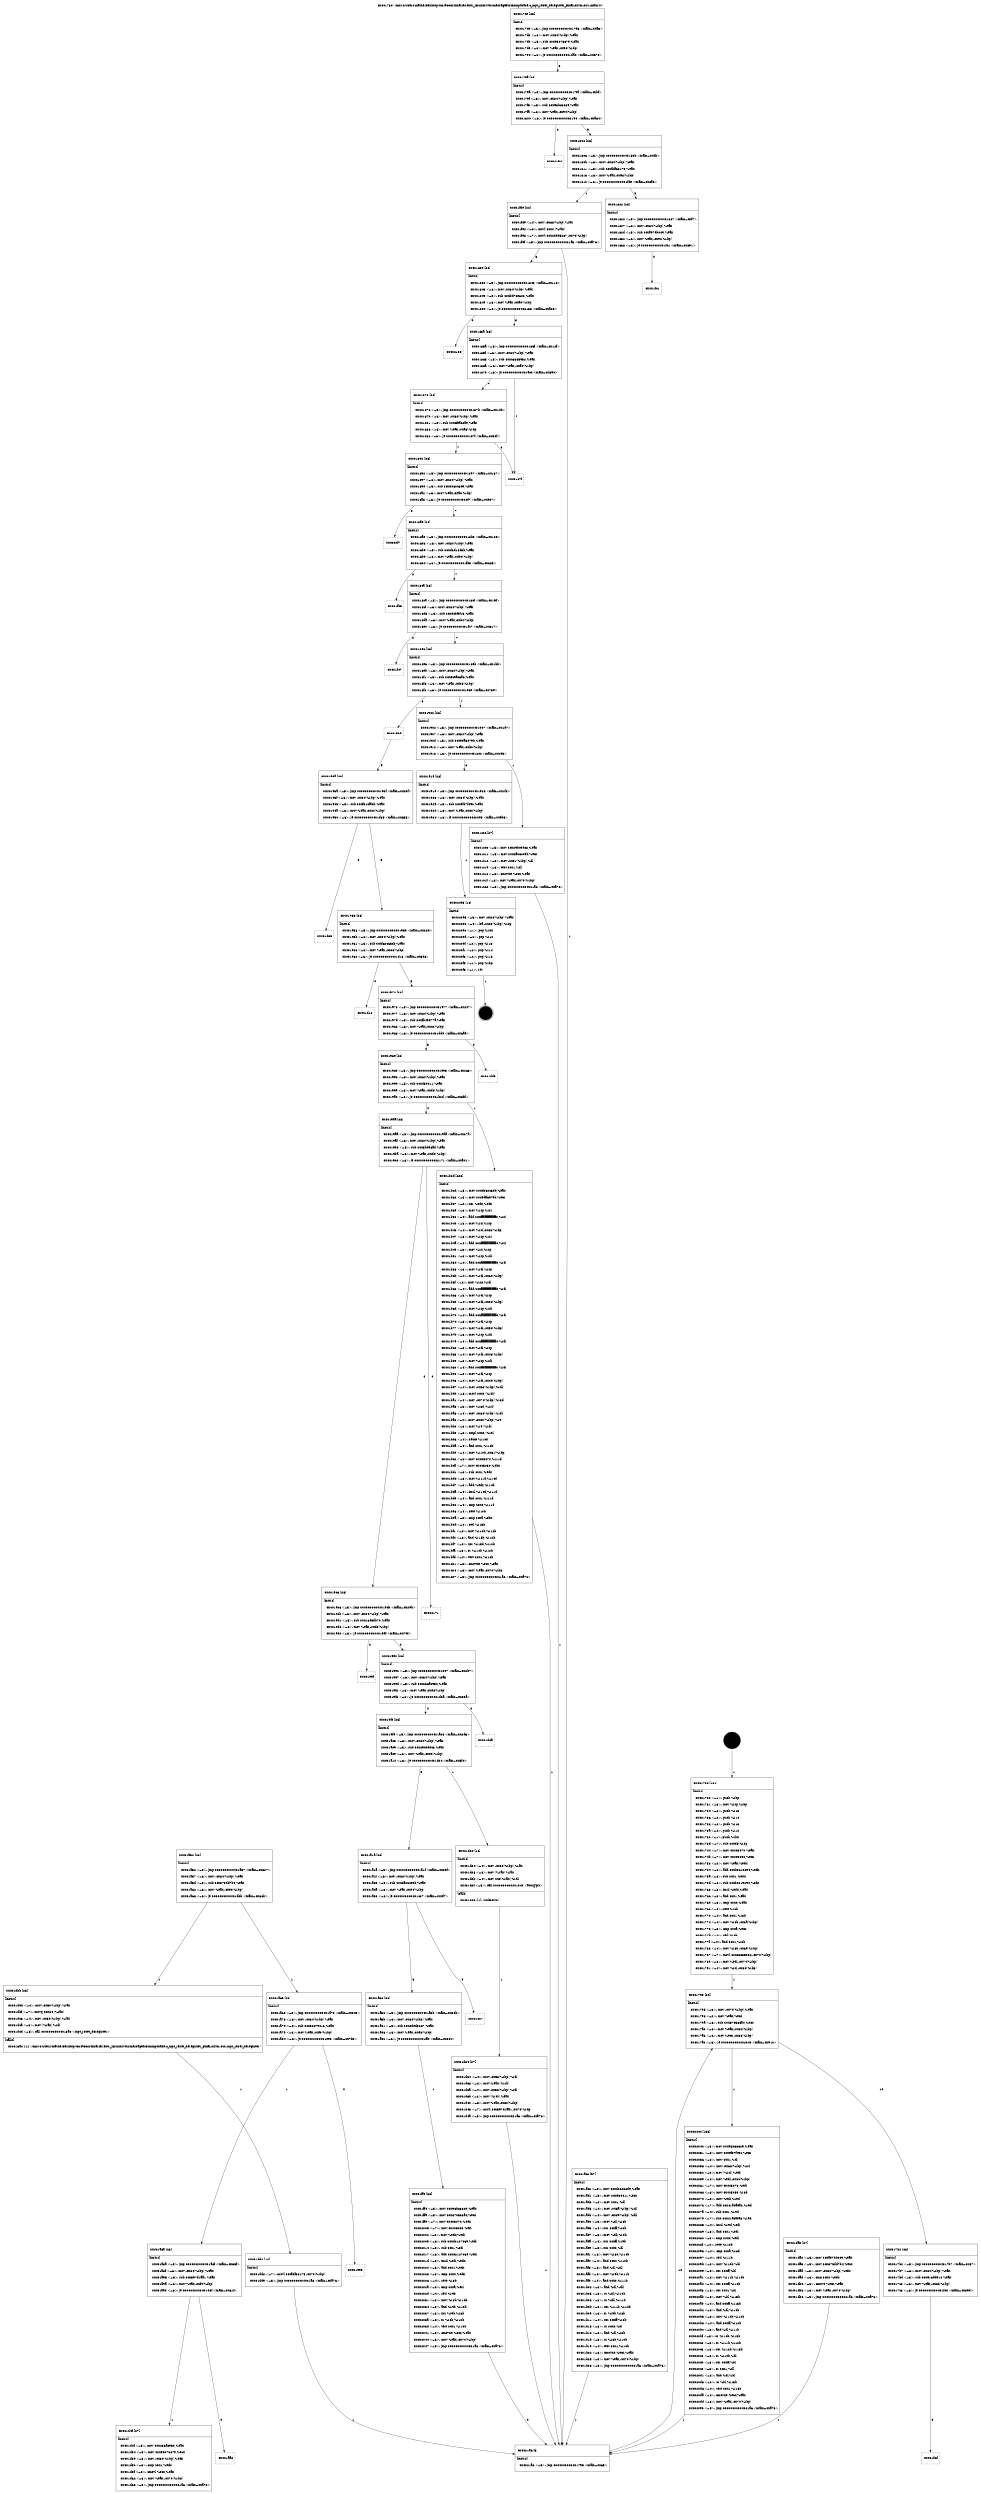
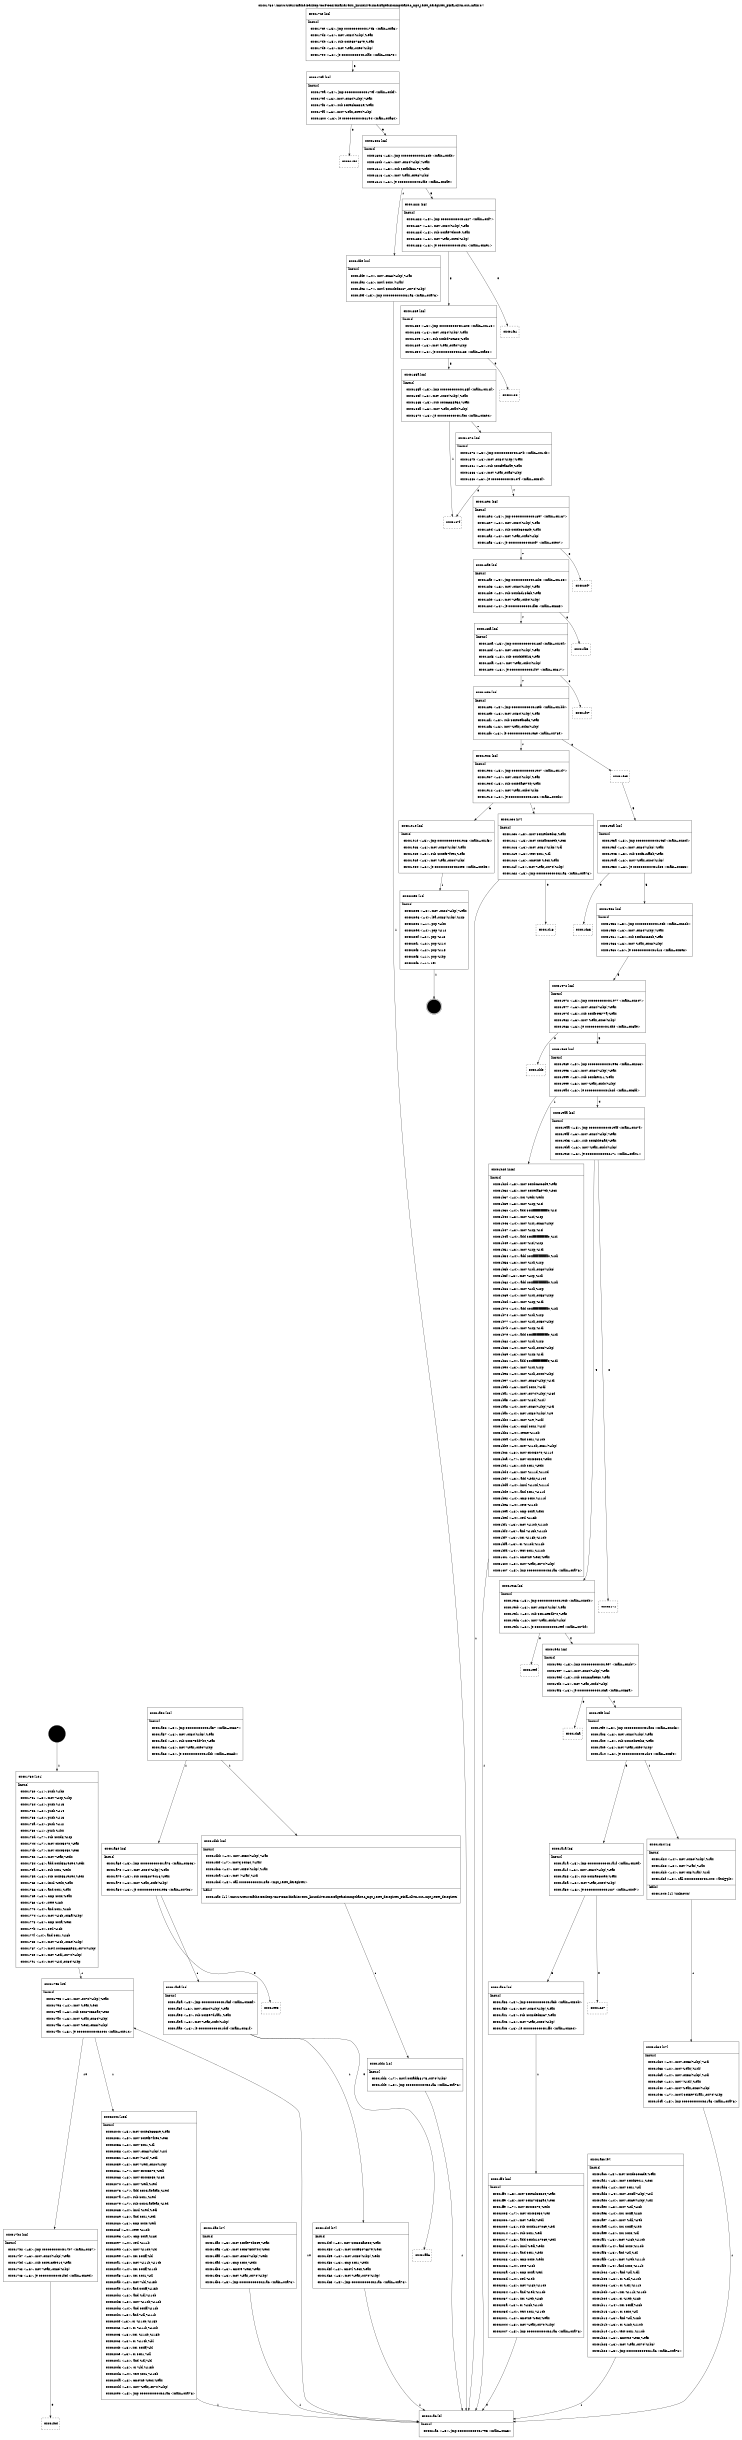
(536, 254) -> (449, 278)
(373, 984) -> (546, 901)
none -> (383, 2355)
